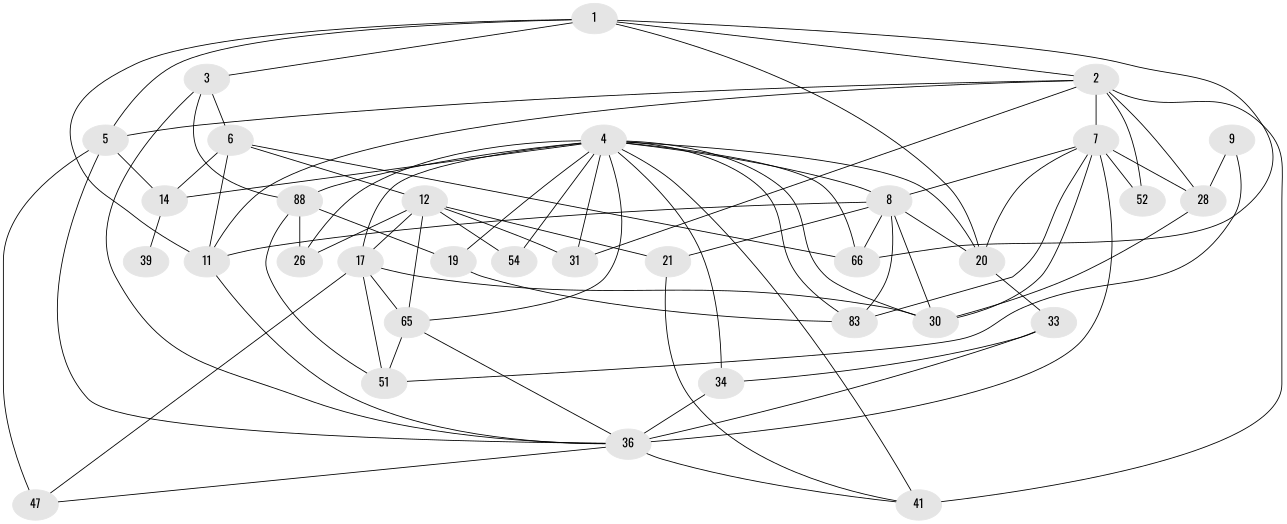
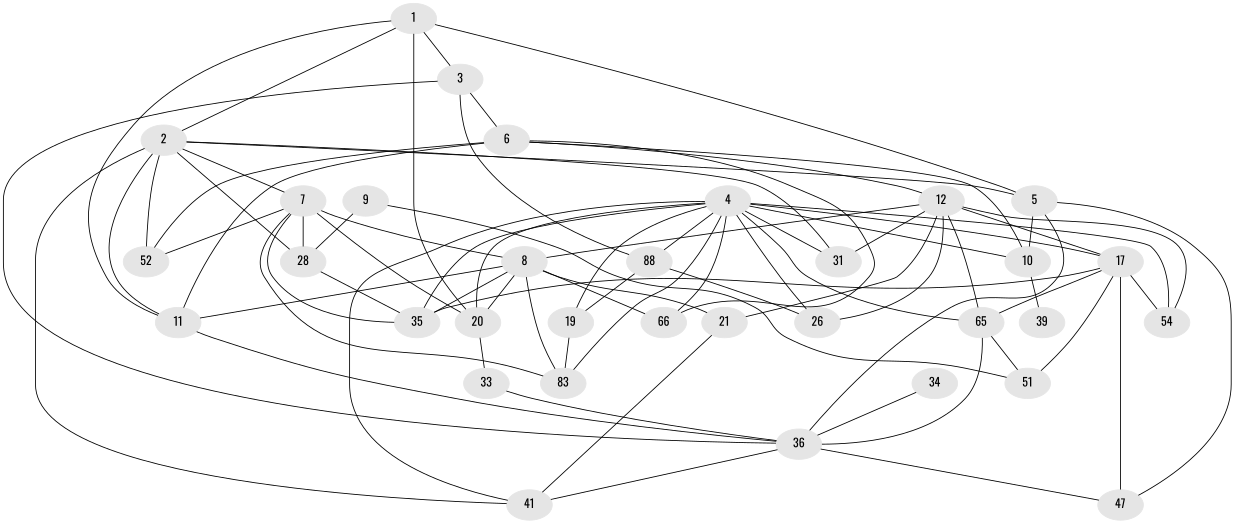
(1181, 75) -> none
(750, 162) -> (733, 230)
none -> (305, 163)
(165, 201) -> (1028, 262)
(698, 246) -> none
none -> (1144, 292)
(288, 307) -> none
(936, 323) -> (417, 323)
(891, 364) -> none
(967, 393) -> none
